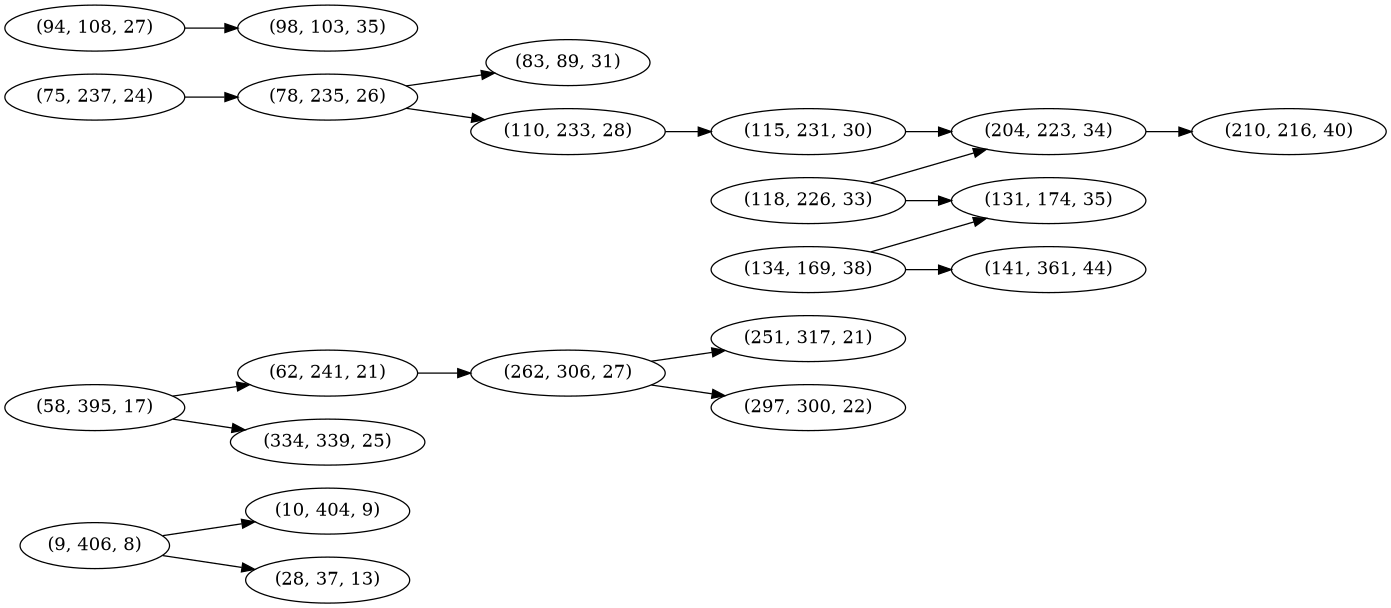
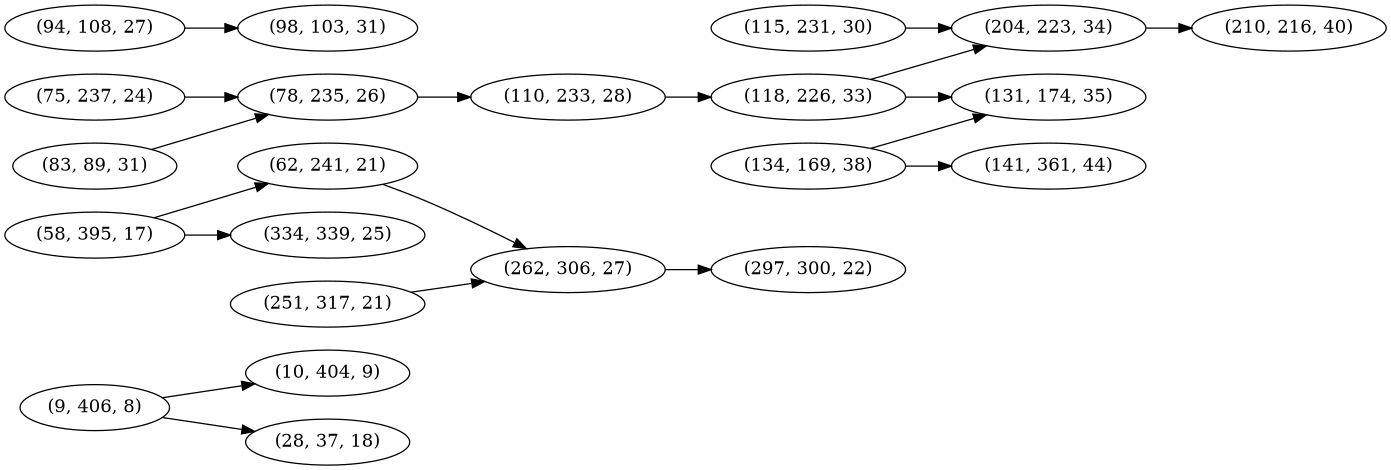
(328, 28) -> (328, 28)
(444, 80) -> (204, 134)
(682, 132) -> (682, 97)
(682, 357) -> (441, 288)
(328, 580) -> (328, 442)
